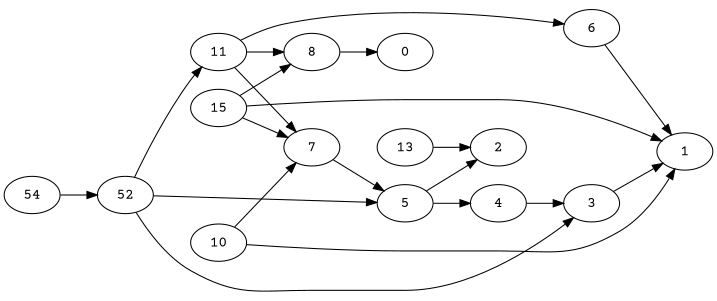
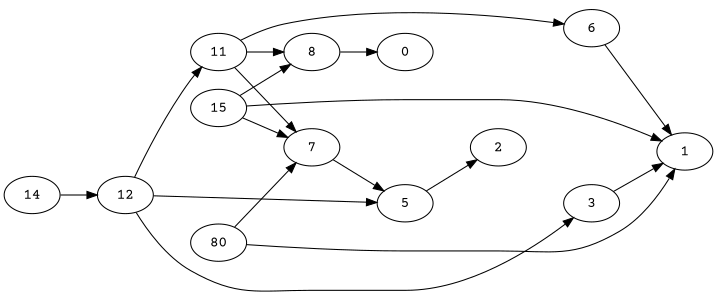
(405, 147) -> none
(32, 195) -> (32, 195)
(125, 195) -> (125, 195)
(498, 203) -> none
(219, 243) -> (219, 243)
